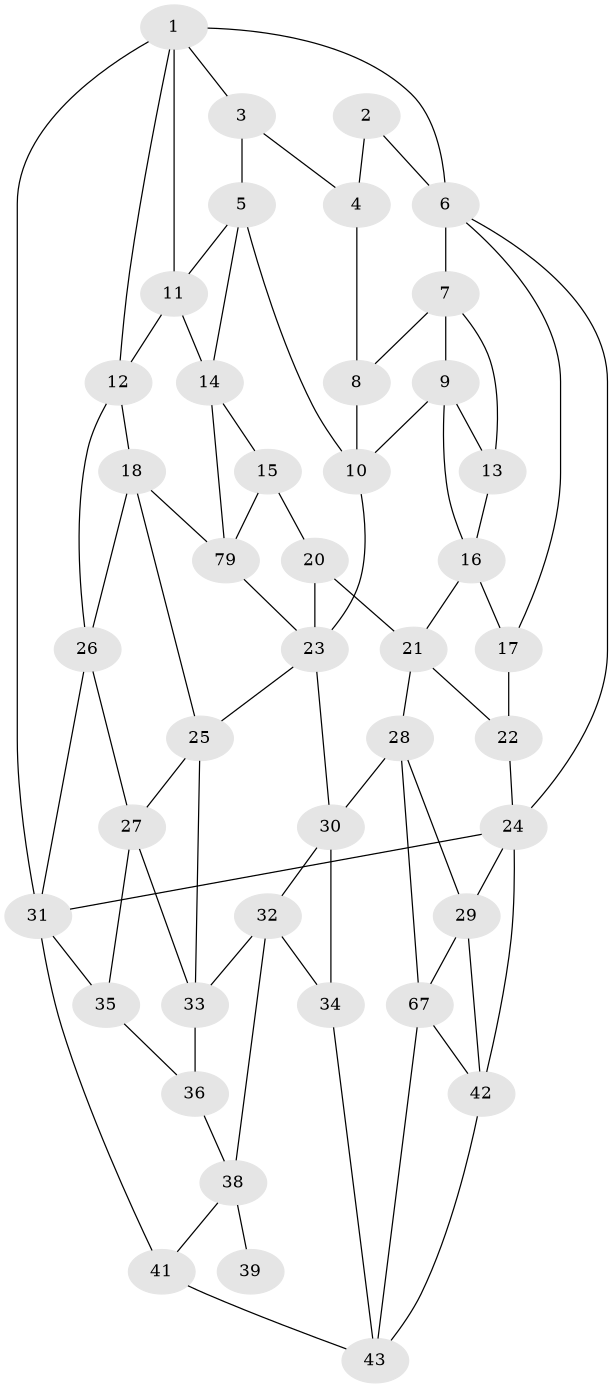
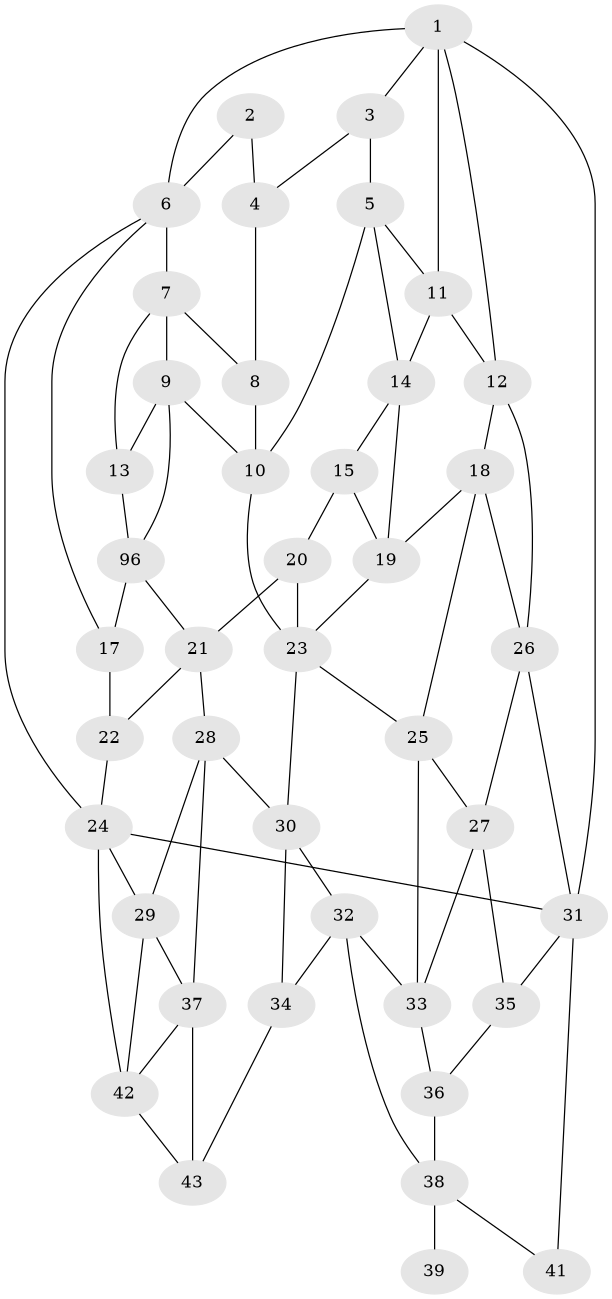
(226, 561) -> (386, 561)
(472, 561) -> (131, 561)
(420, 1005) -> (193, 1005)
(267, 1319) -> none
